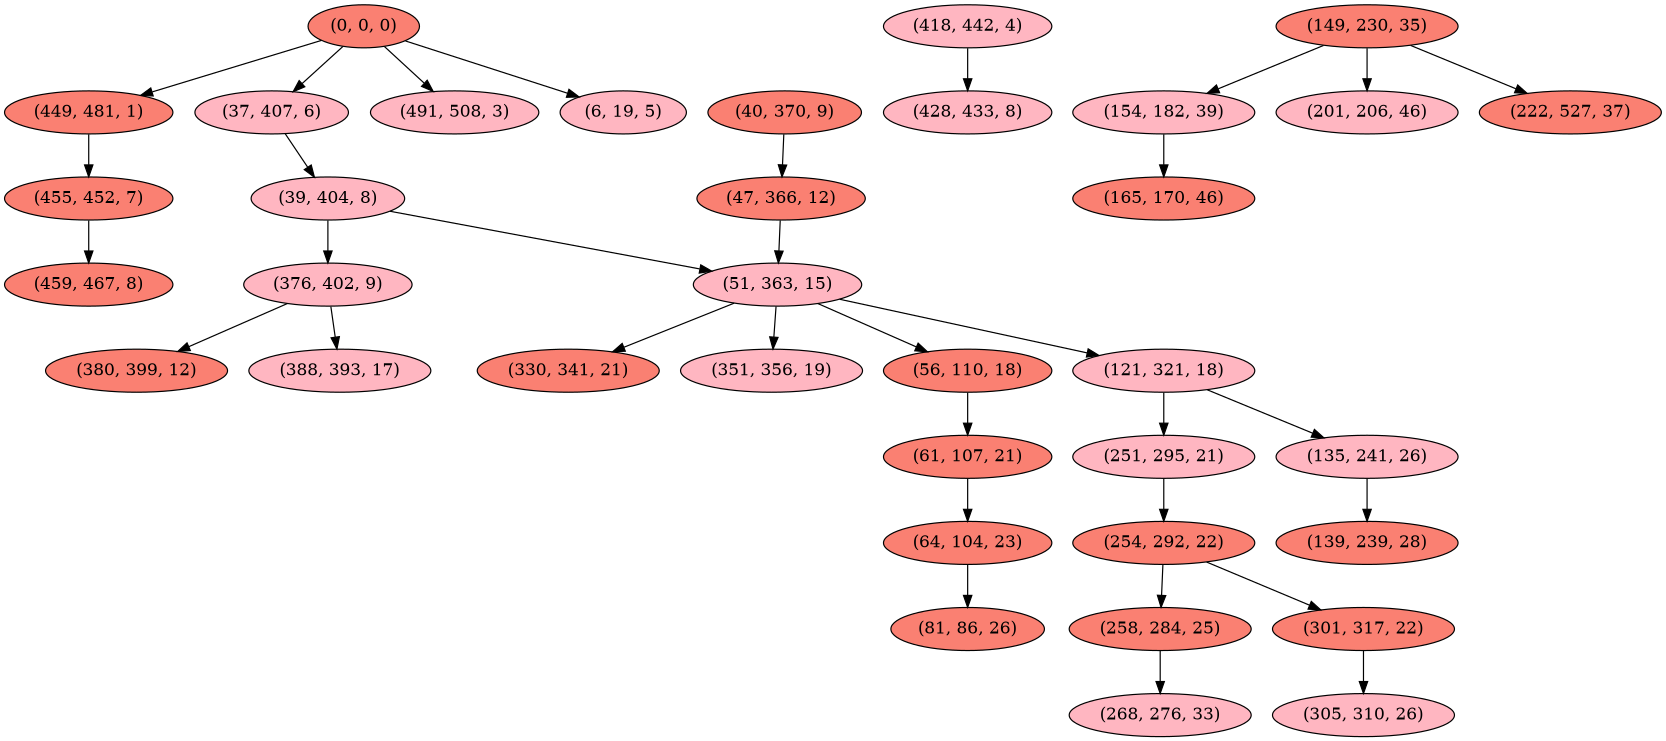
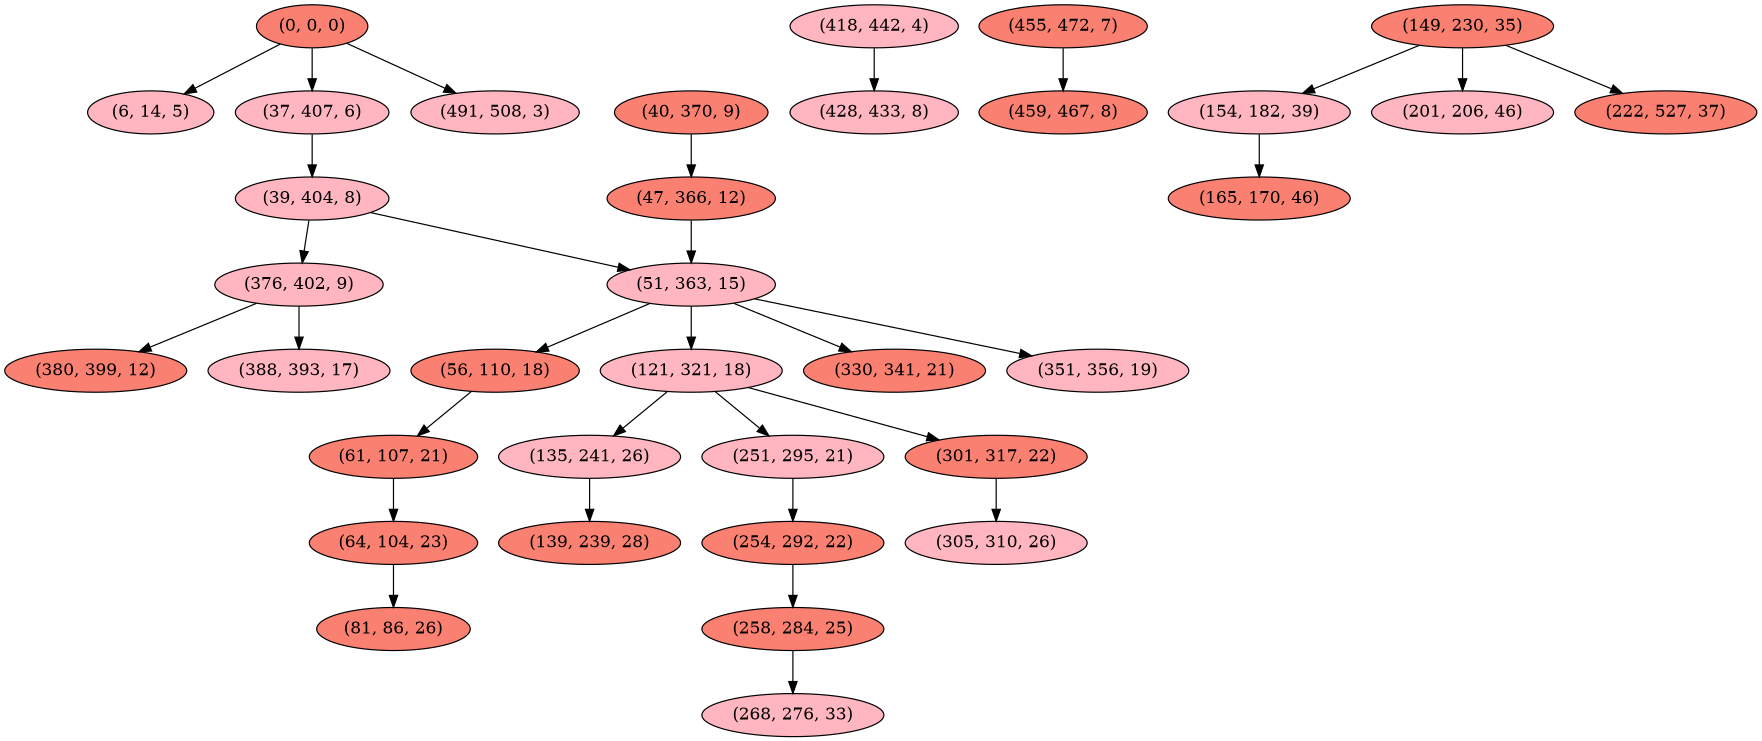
(89, 112) -> none
(623, 112) -> (151, 112)
(89, 199) -> (1063, 26)
(1258, 584) -> (838, 412)
